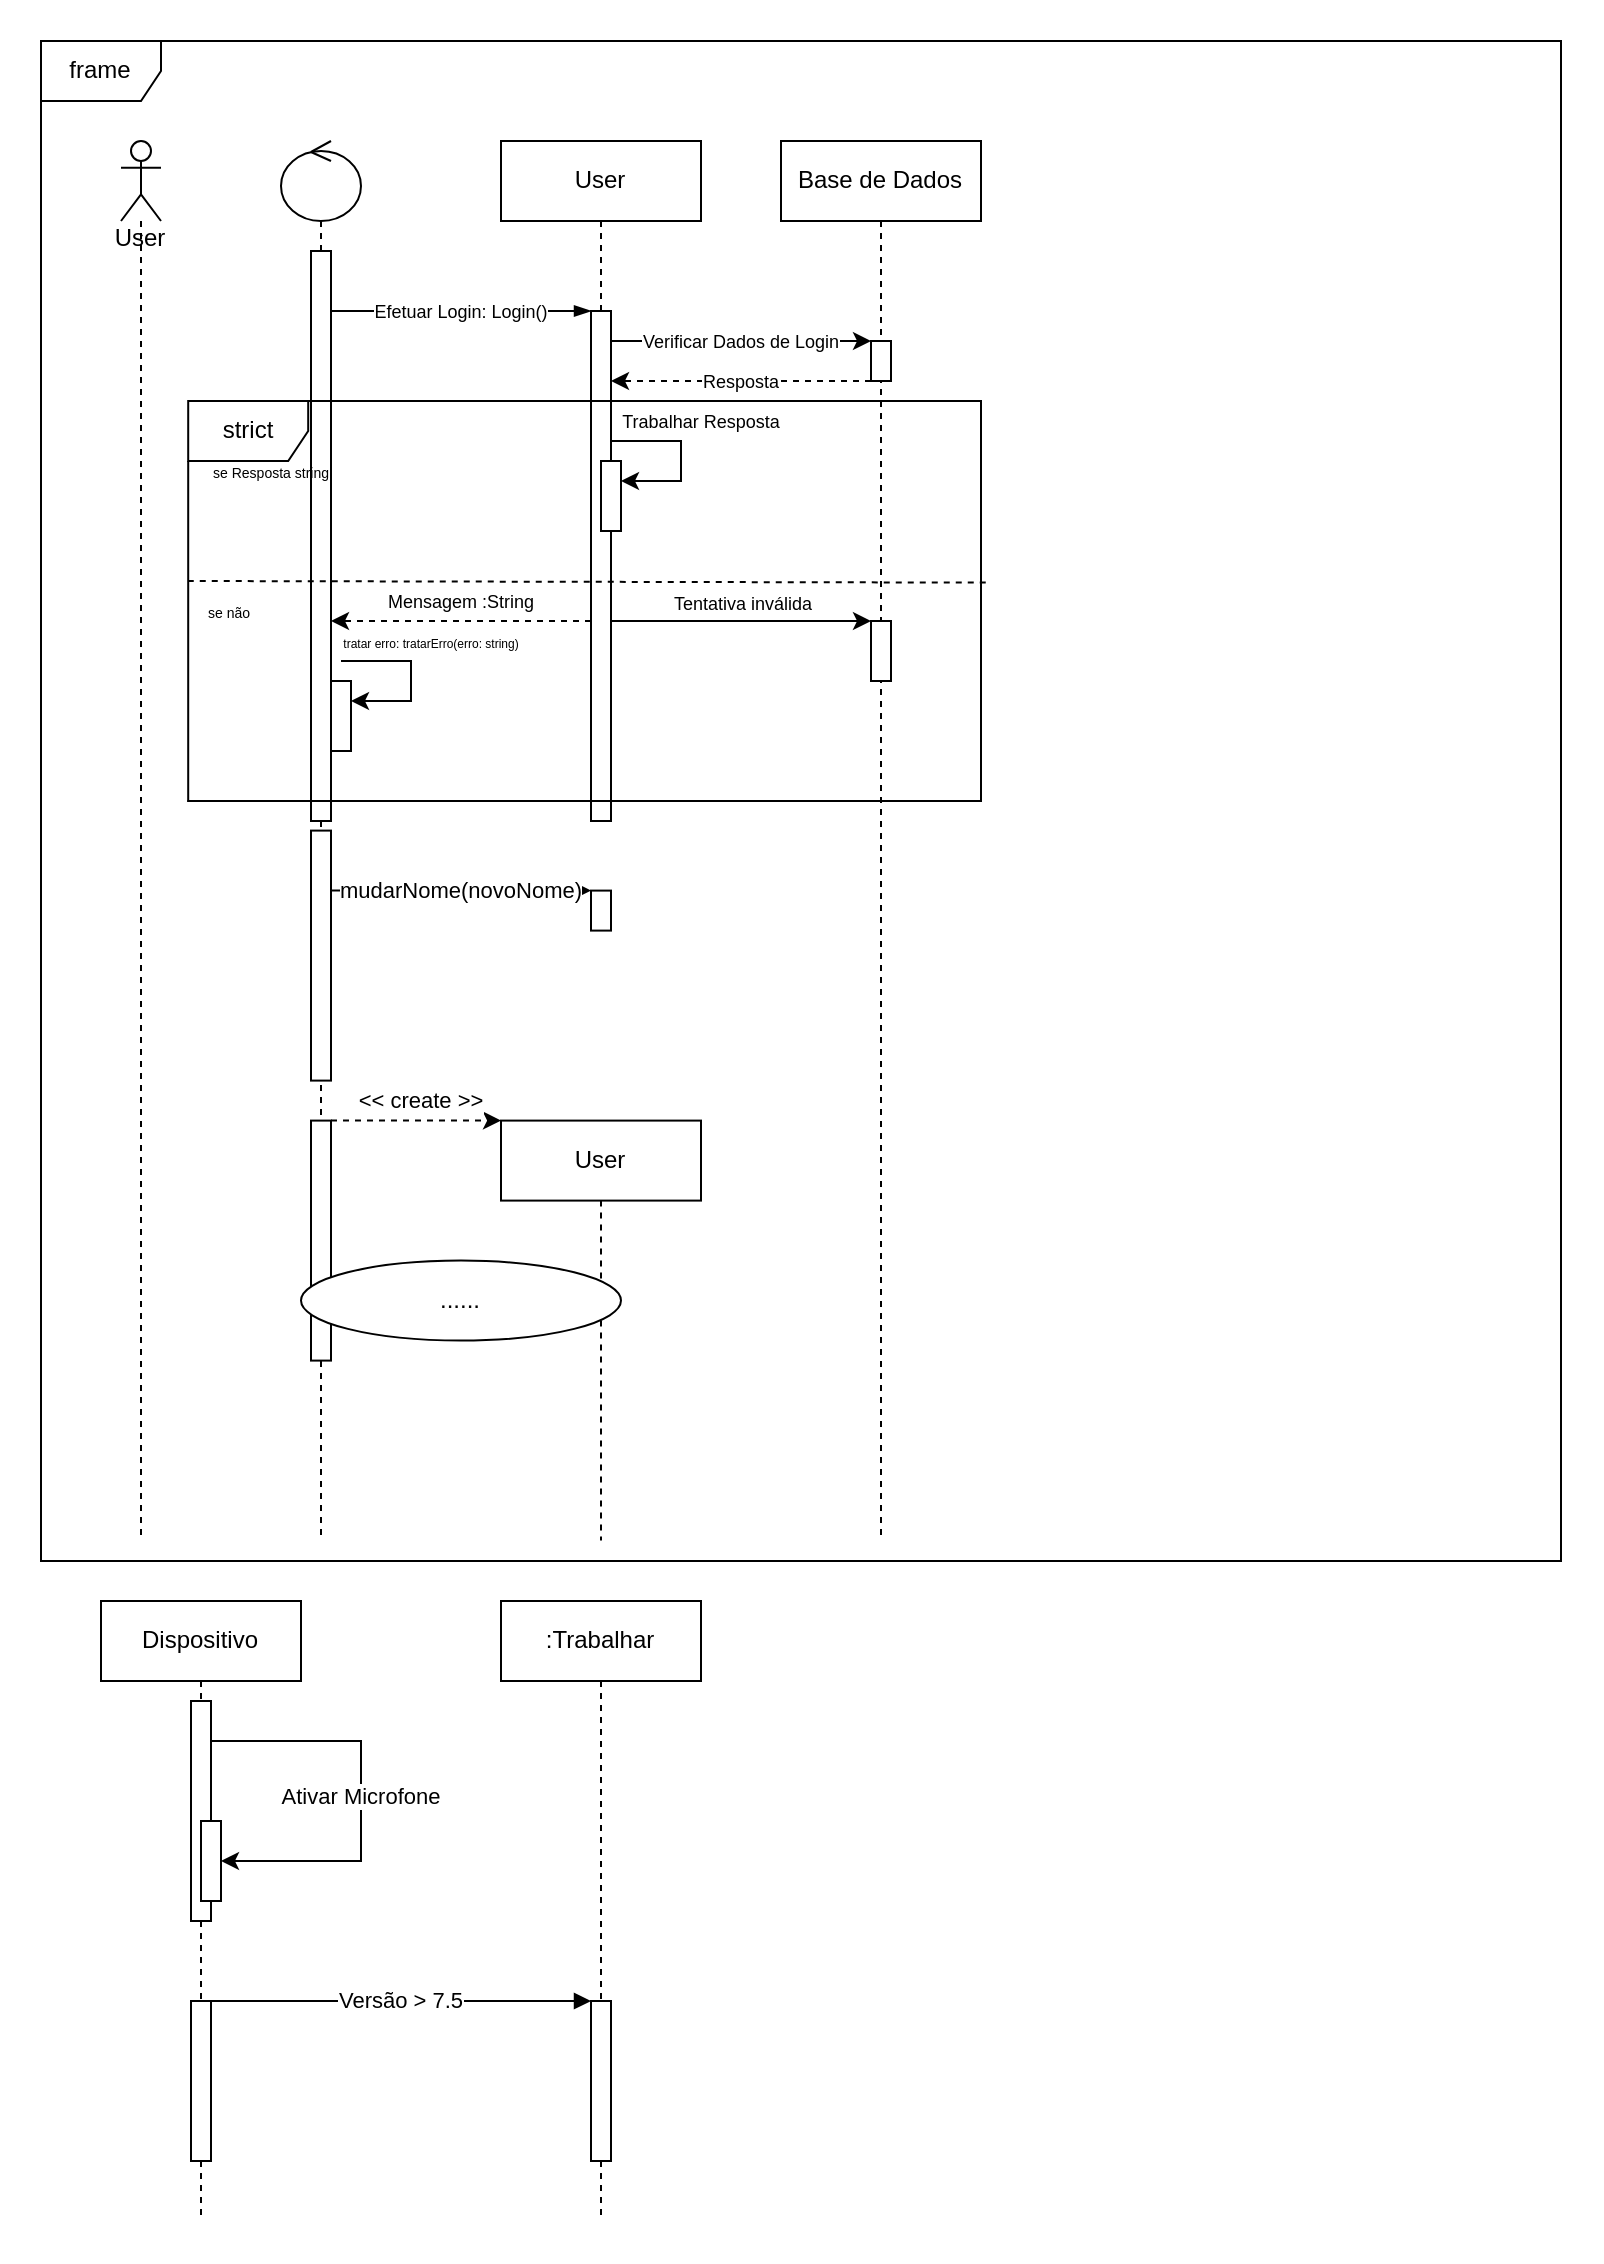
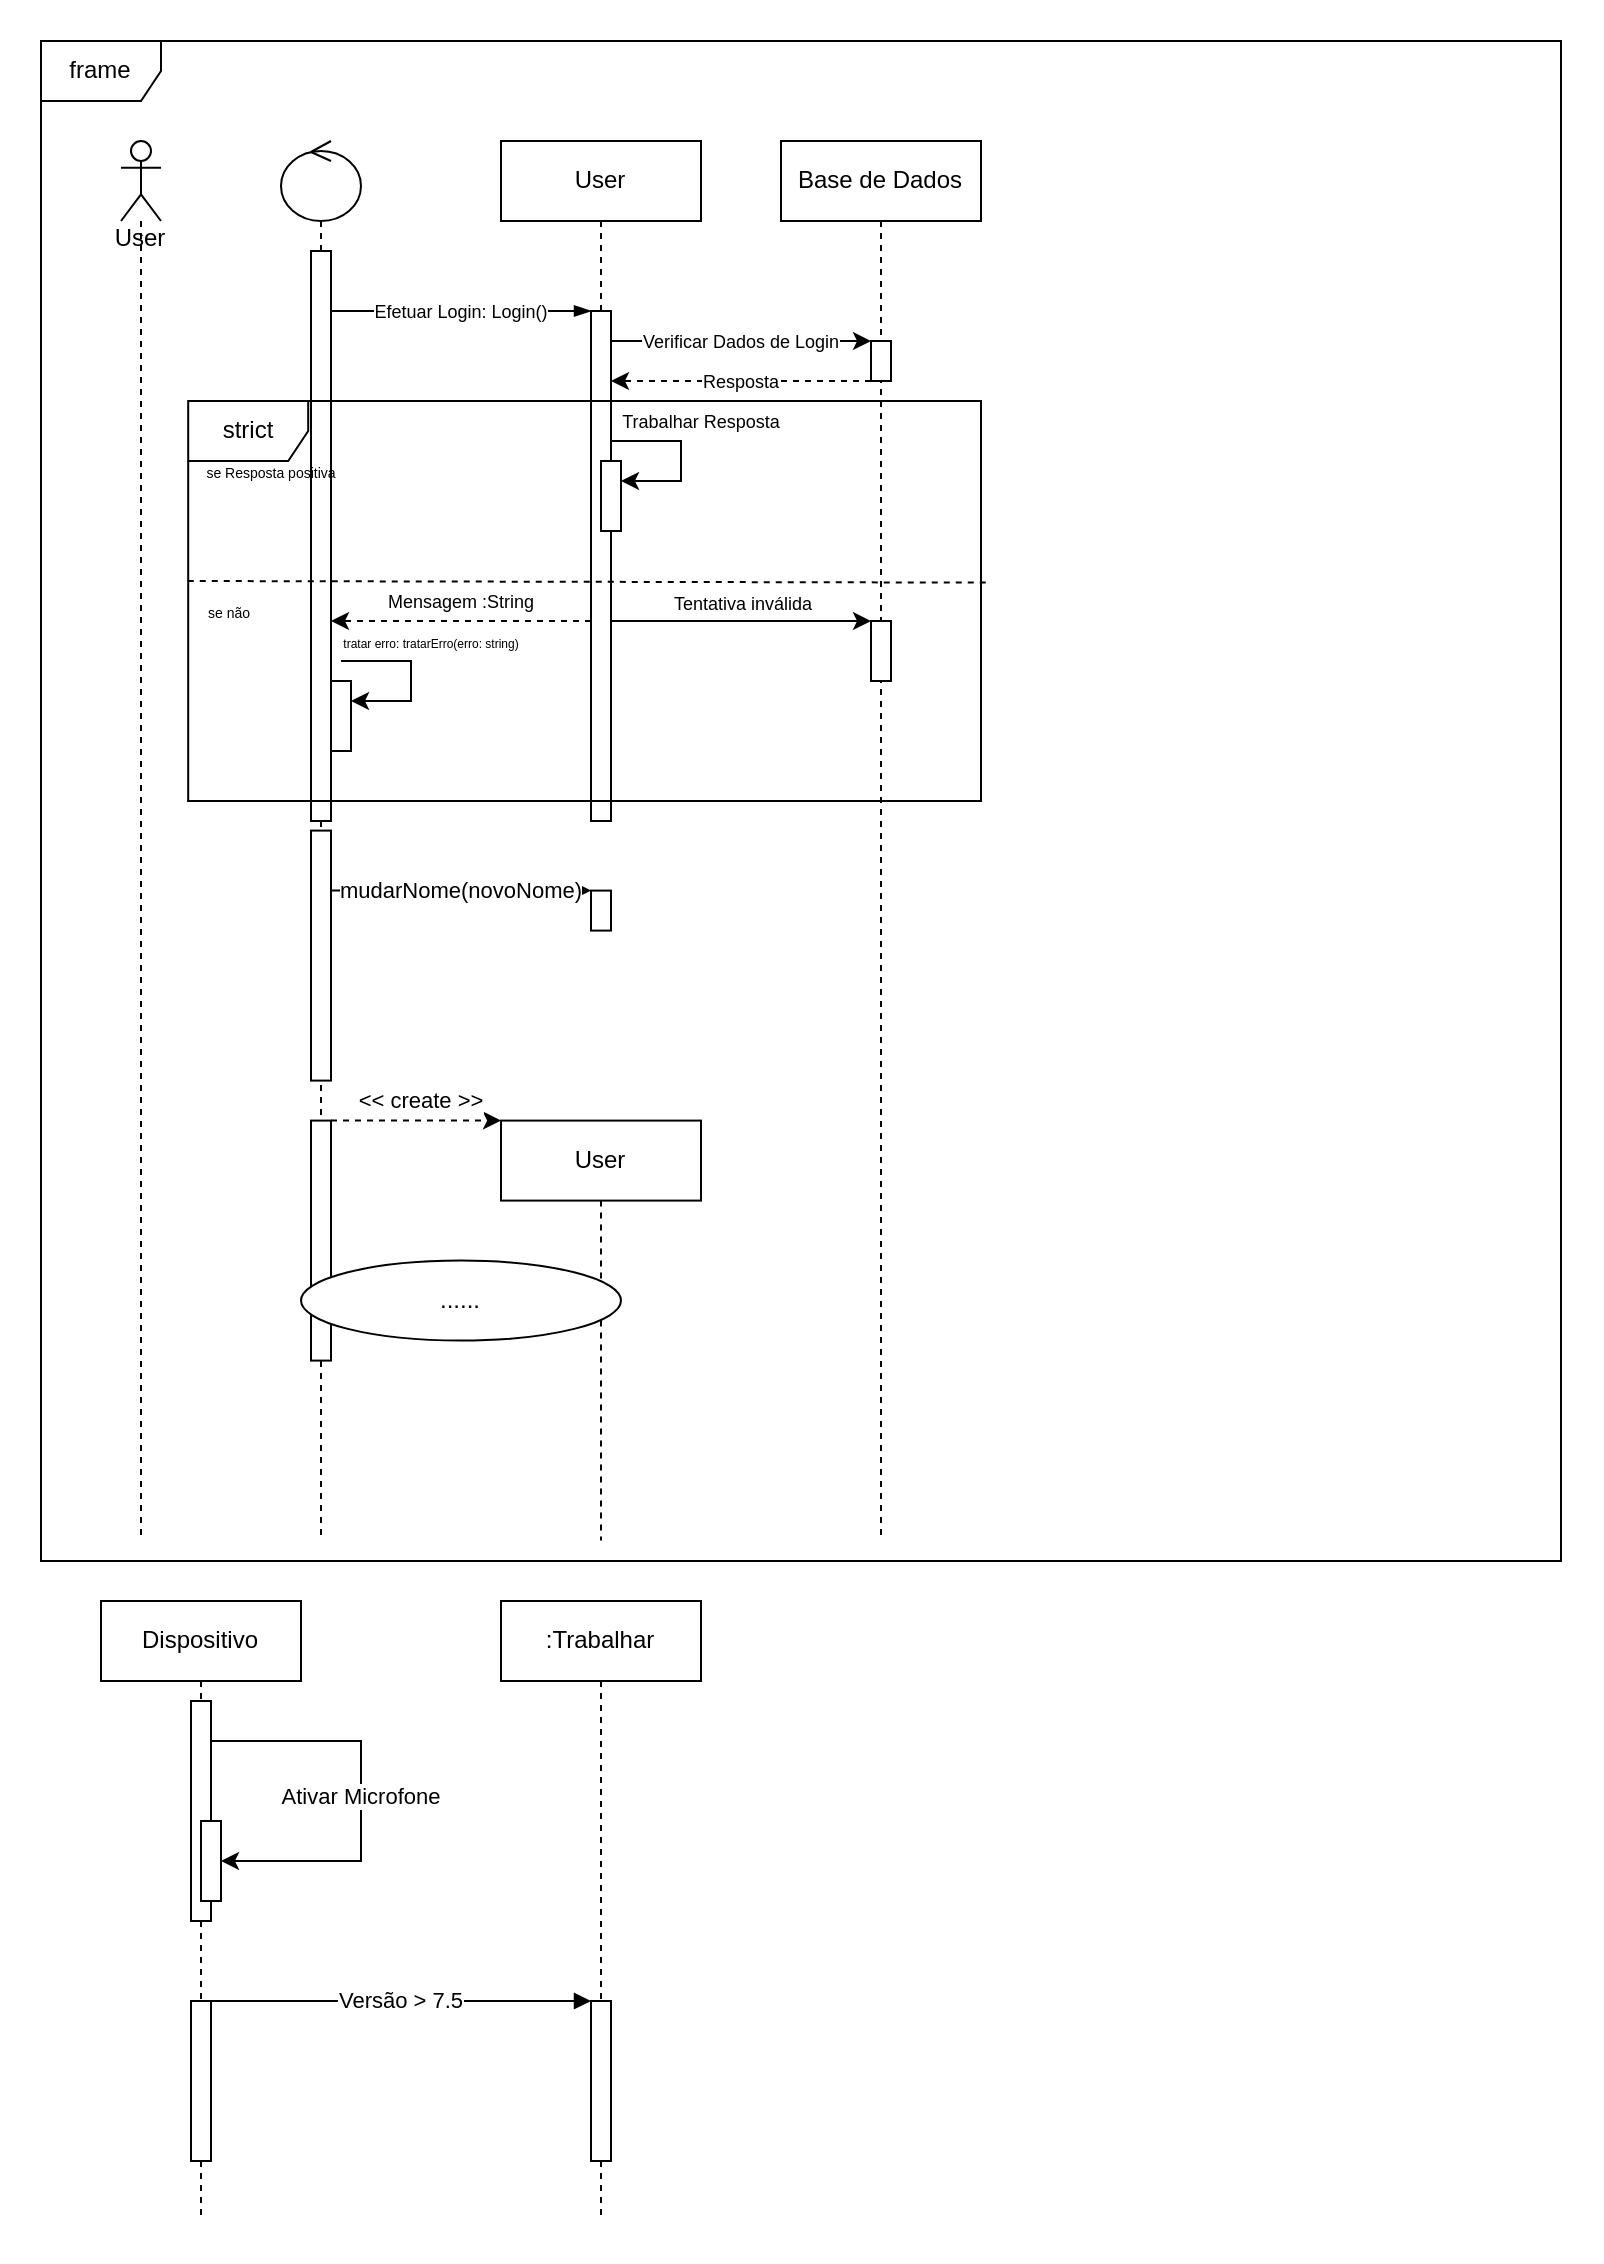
(272, 471) -> (272, 471)
